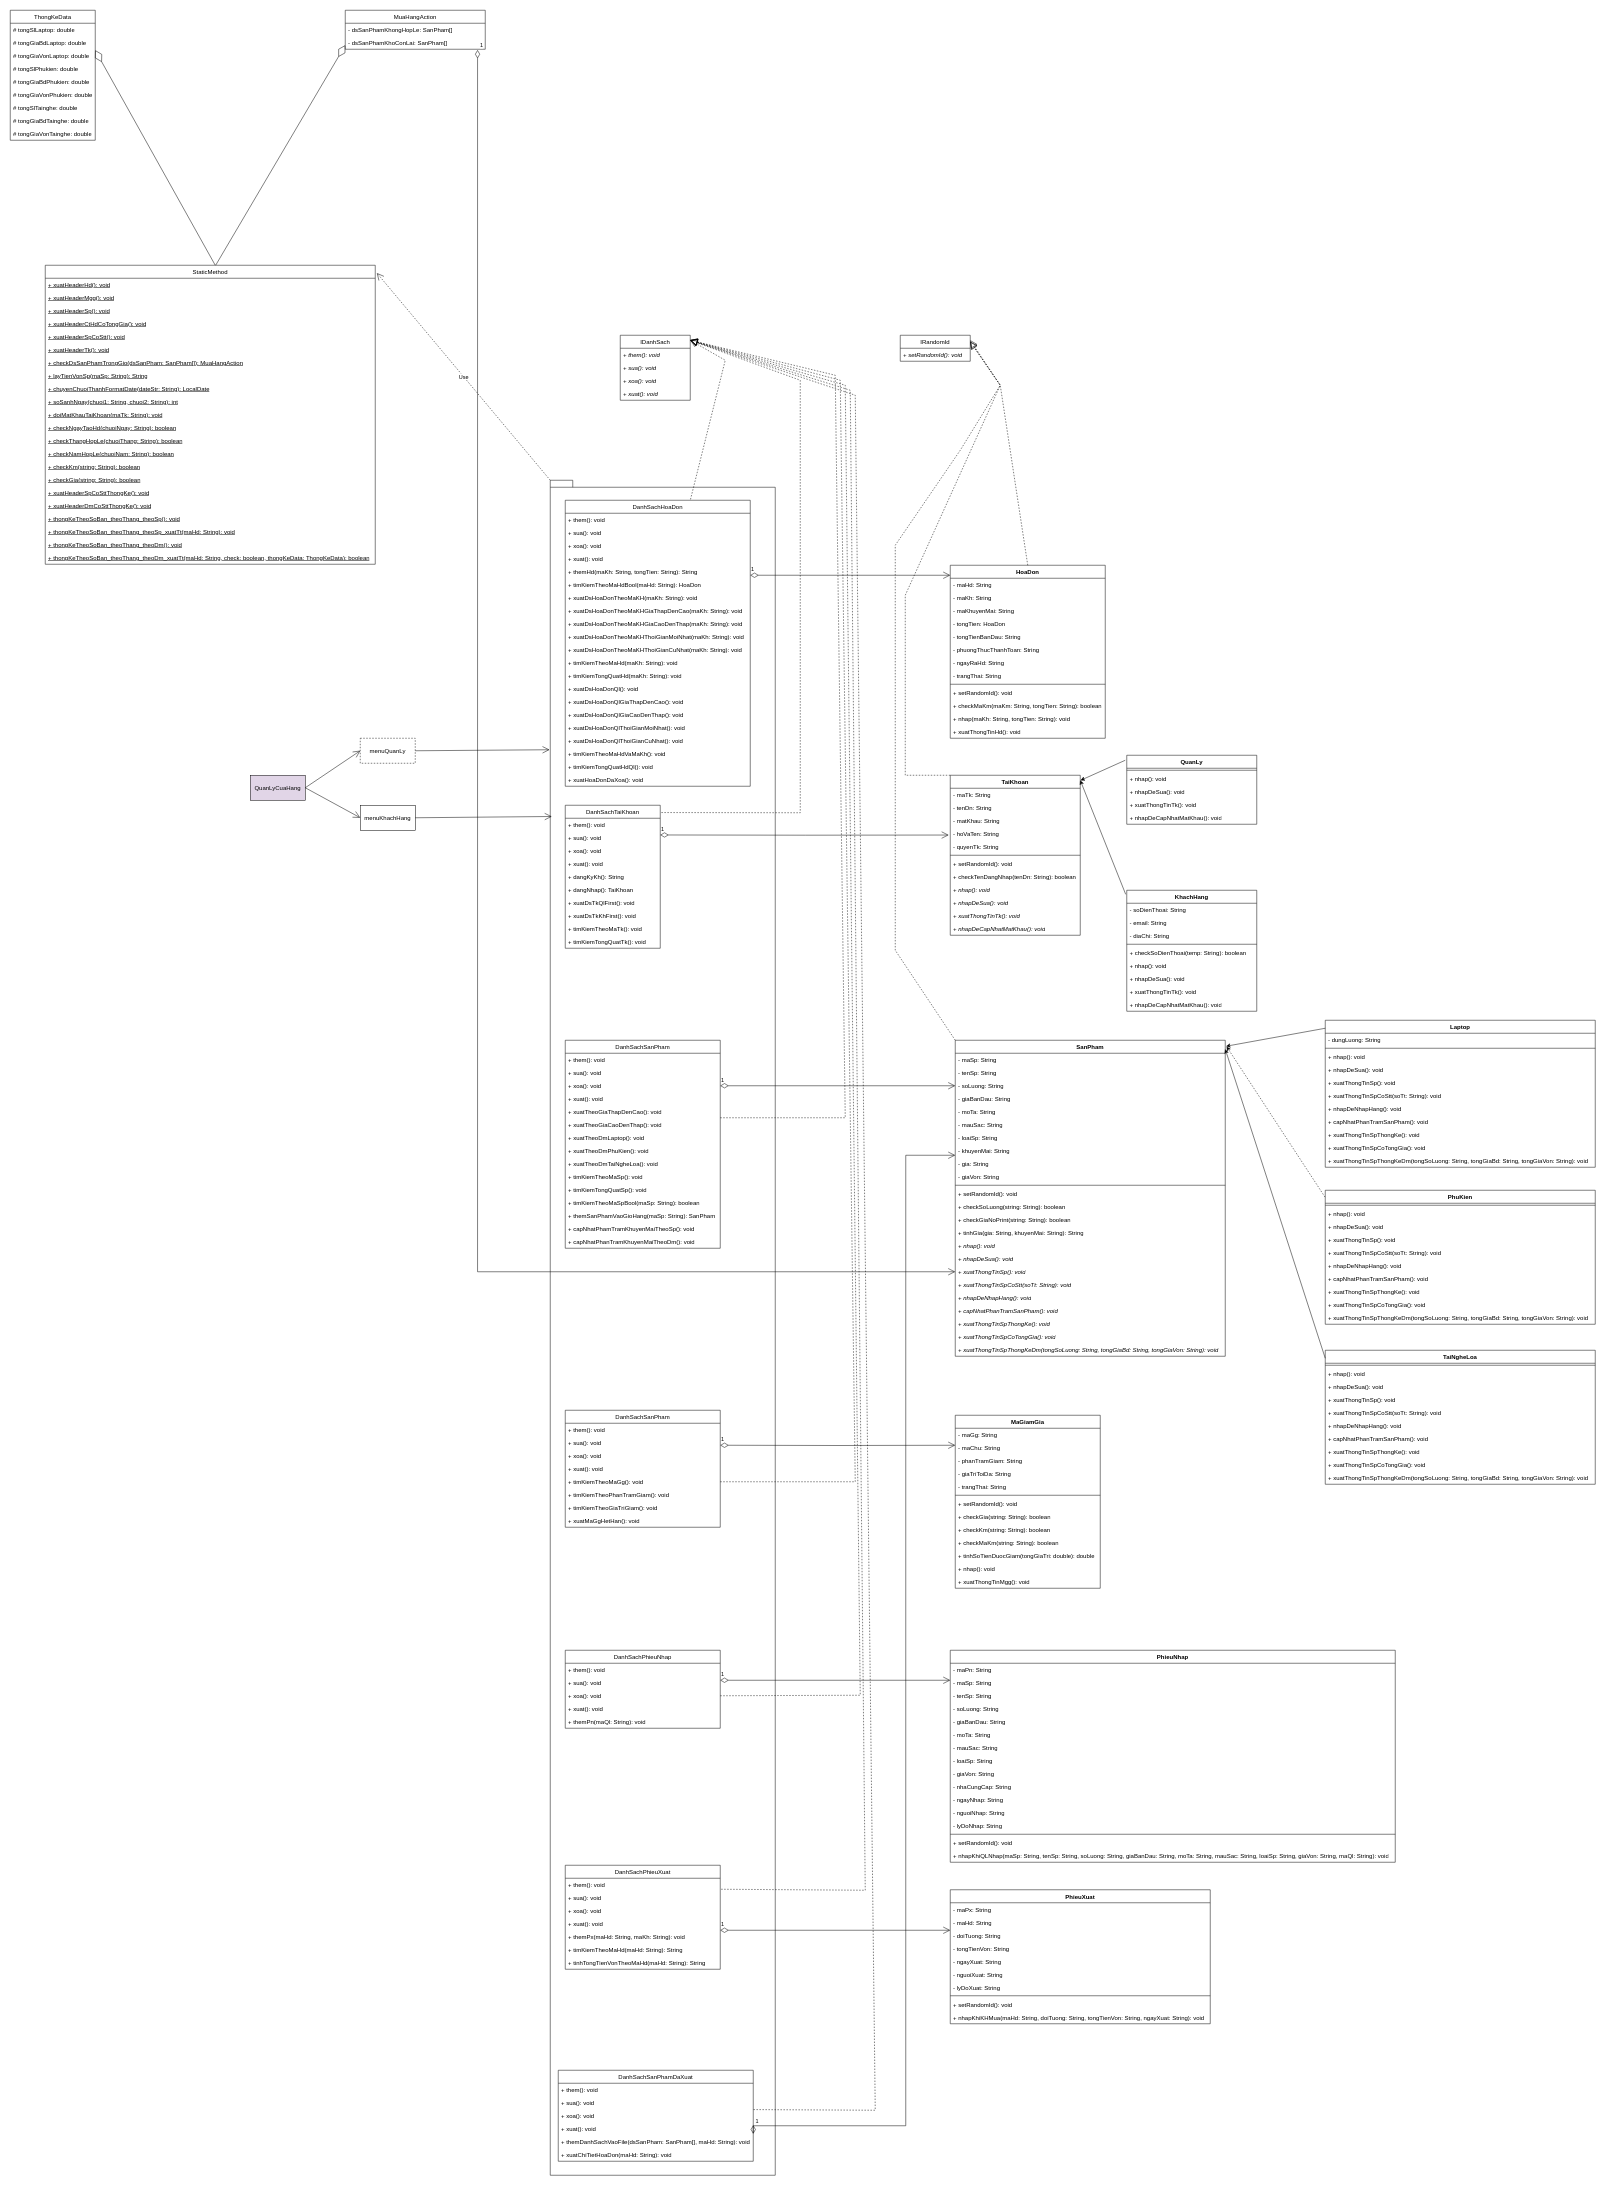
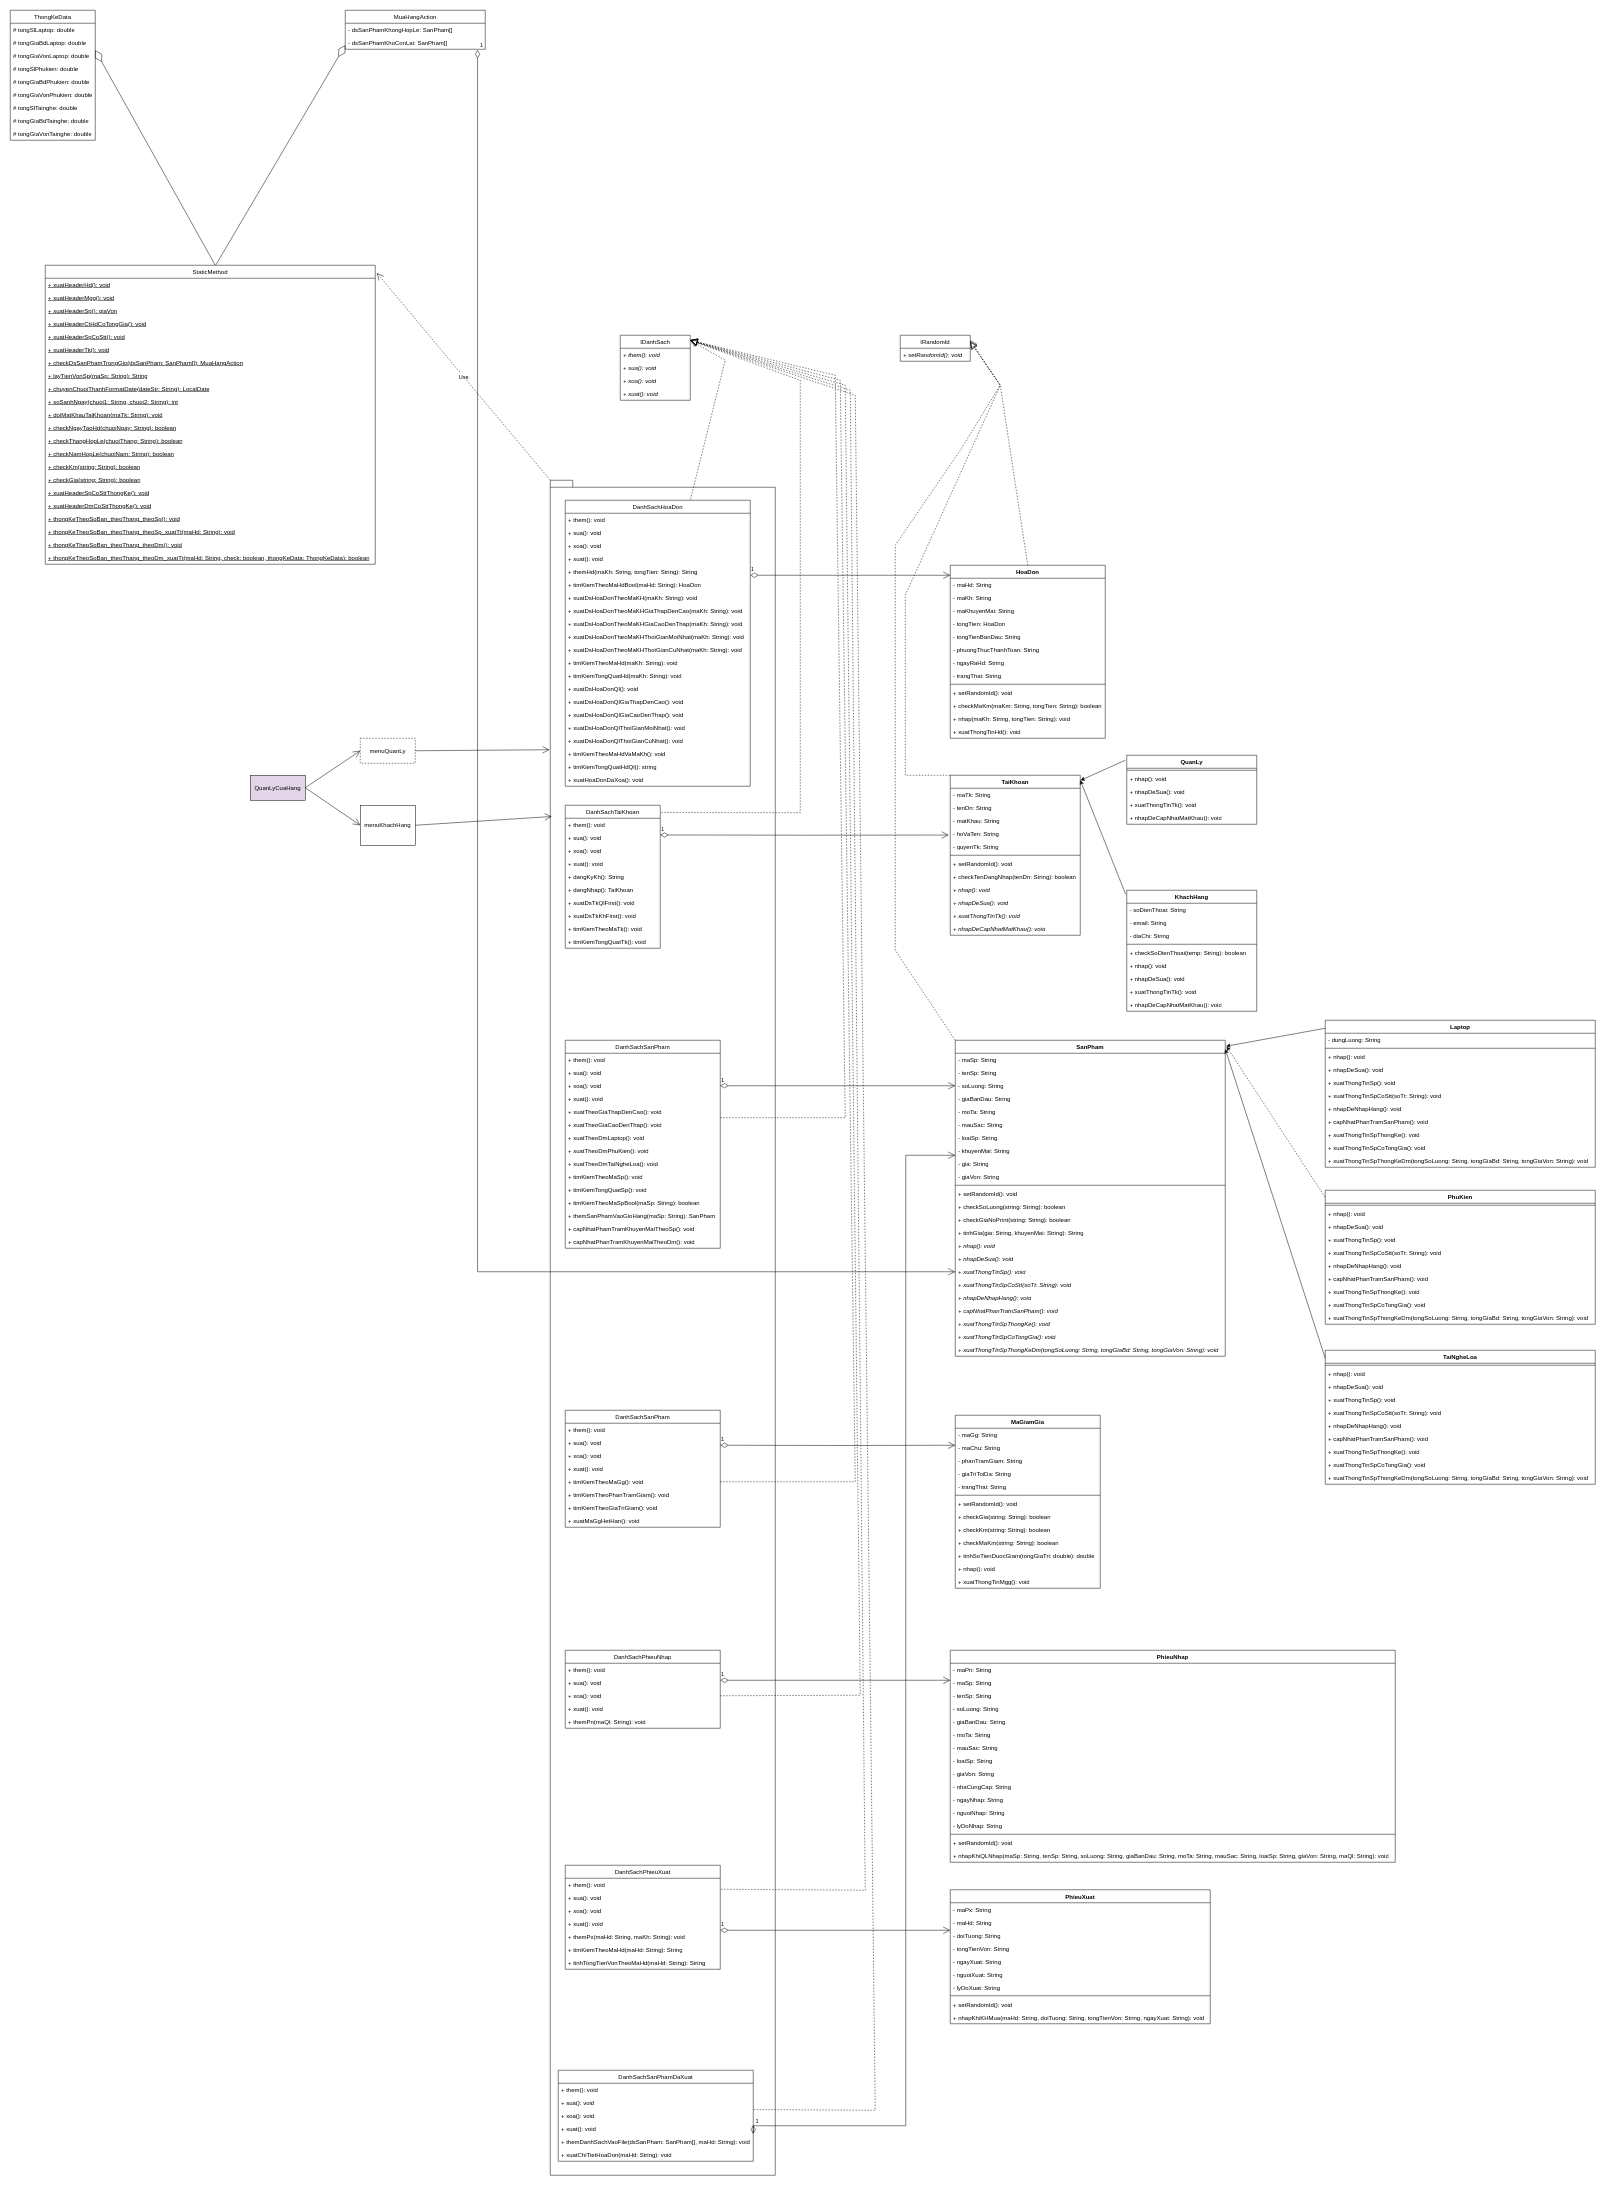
(82, 311) -> (85, 311)
(612, 767) -> (615, 767)
(388, 818) -> (388, 825)
